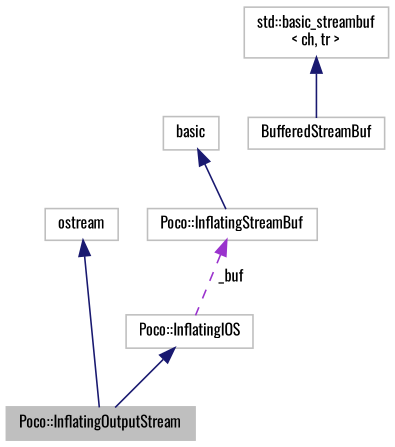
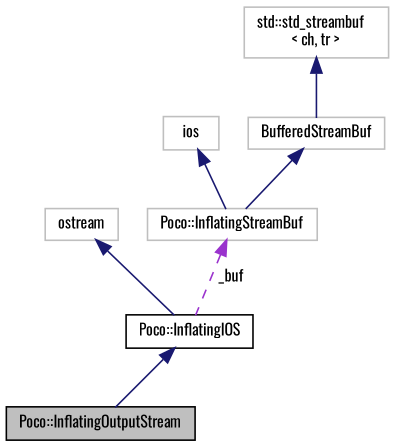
(316, 33) -> (316, 33)
(191, 133) -> (191, 133)
none -> (269, 185)
(190, 331) -> (190, 331)
(92, 332) -> (141, 283)
(101, 423) -> (101, 423)
